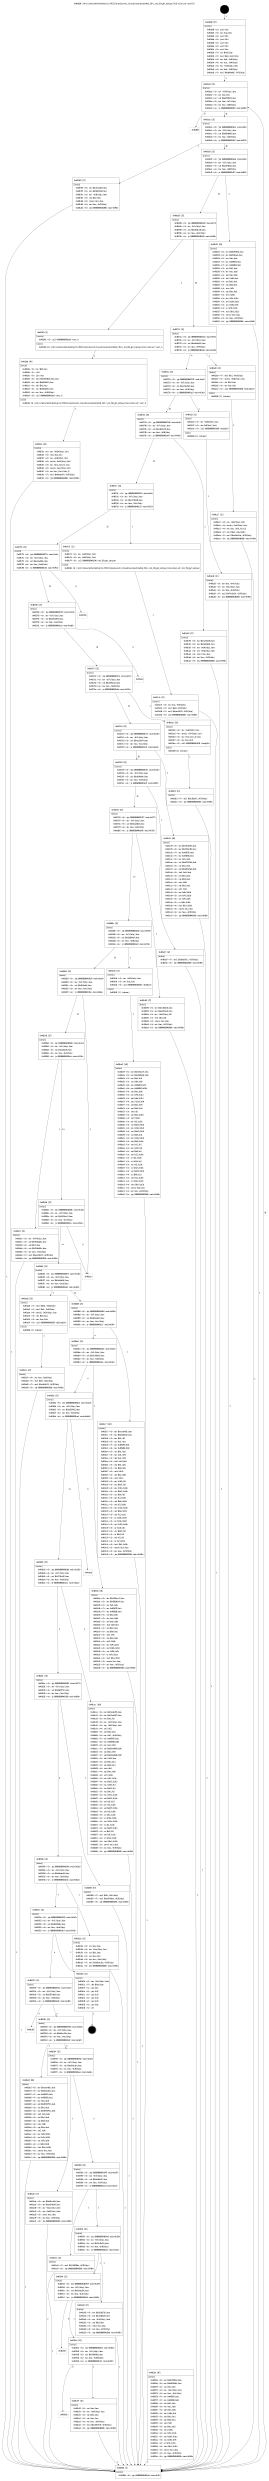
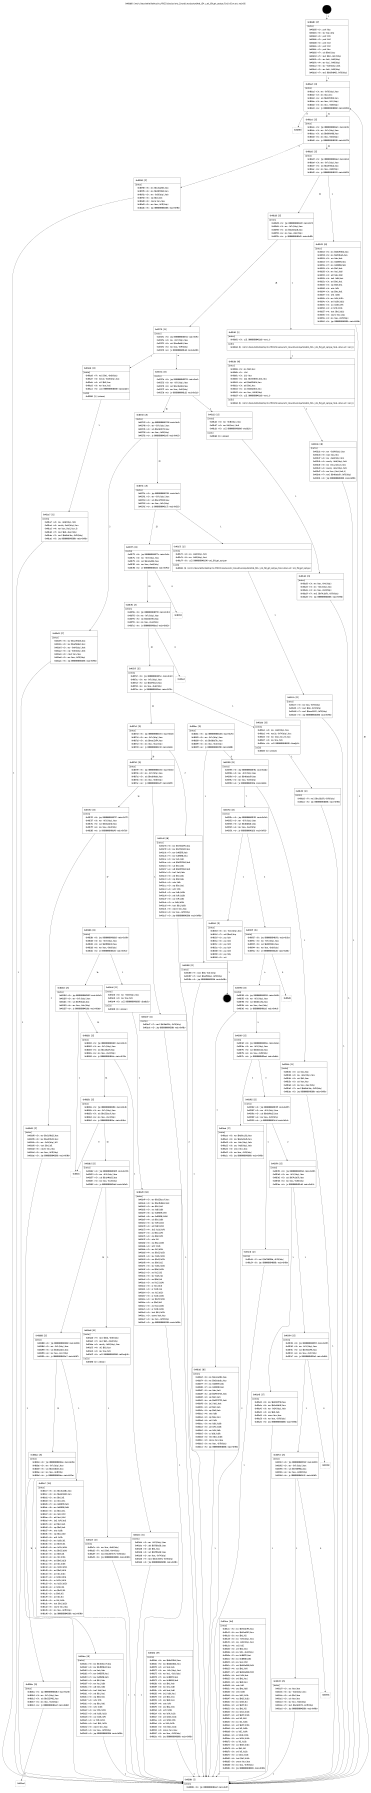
(58, 1573) -> none
